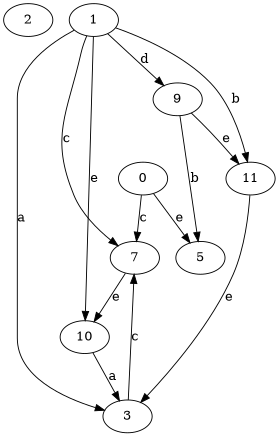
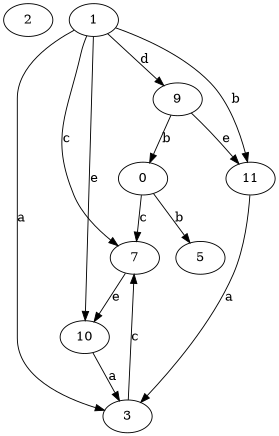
(188, 174) -> (162, 135)
(179, 218) -> (179, 218)
(229, 297) -> (229, 297)
